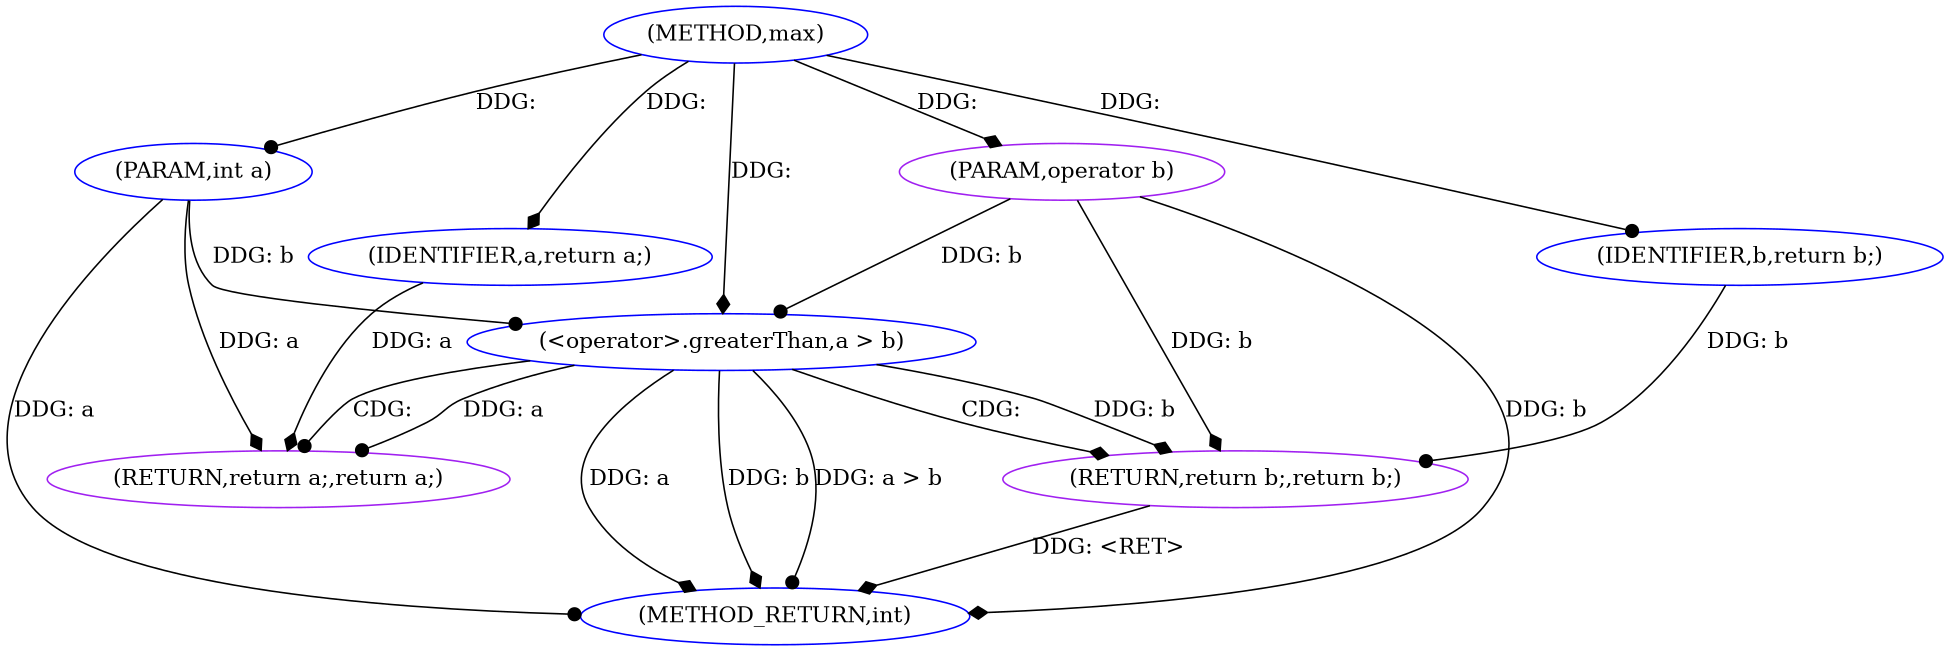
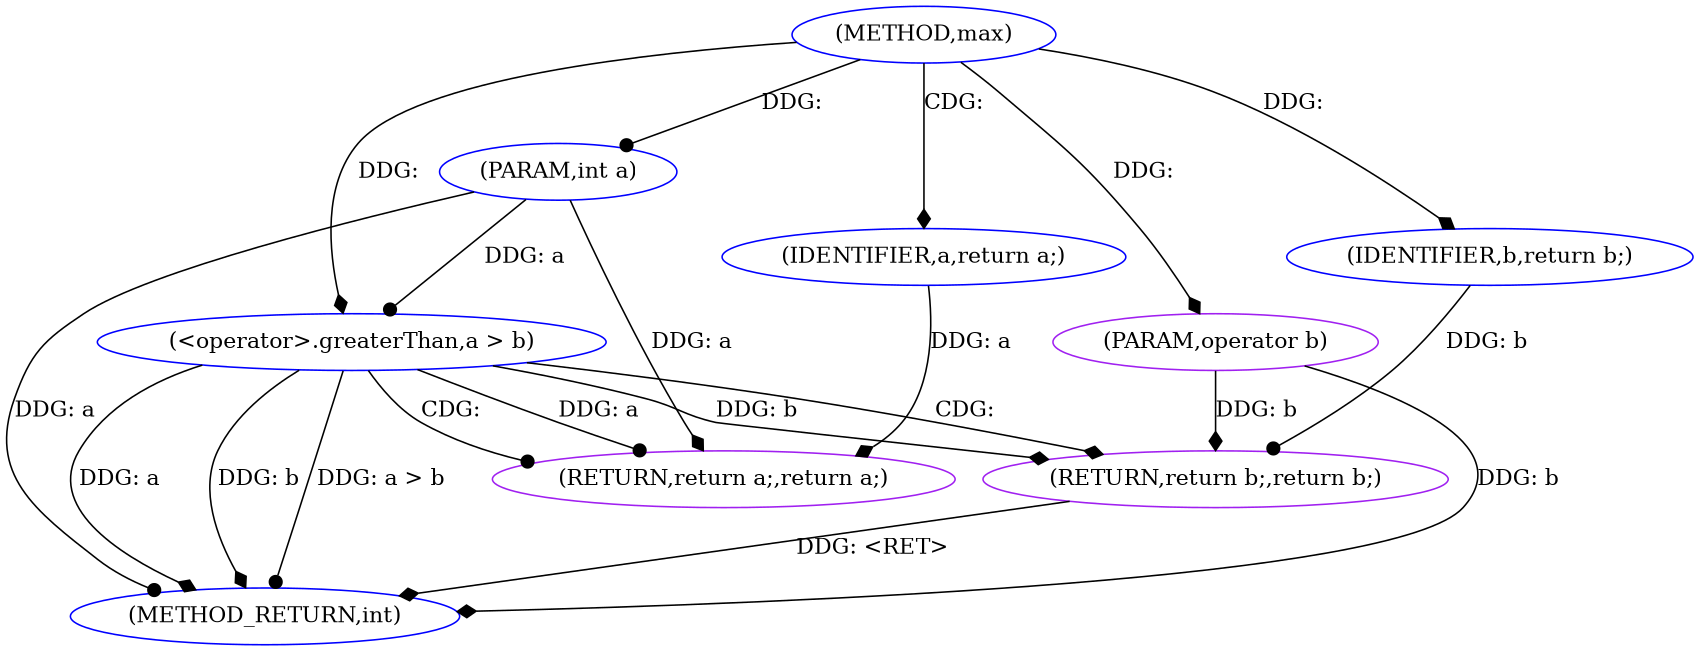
(680, 103) -> (958, 103)
(1226, 141) -> (1250, 107)
(898, 254) -> none
(253, 257) -> (525, 257)
